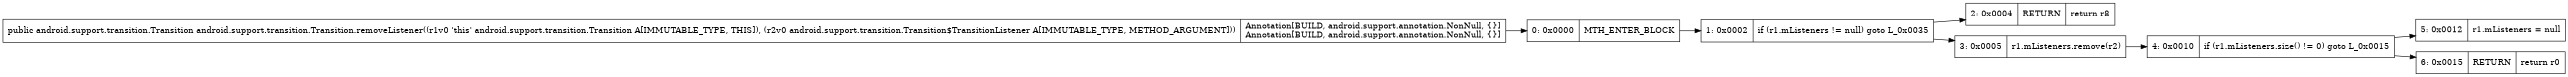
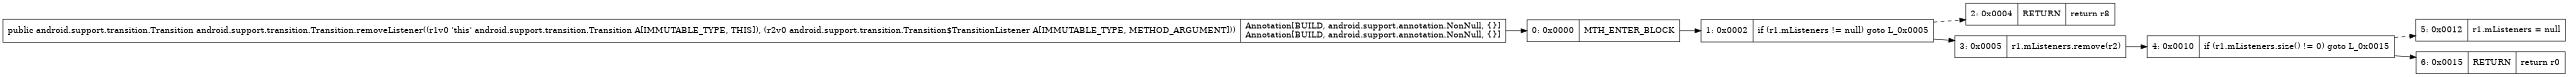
(1947, 21) -> (1947, 21)
(1843, 30) -> (1843, 30)
(2402, 37) -> (2402, 37)
